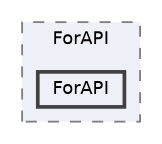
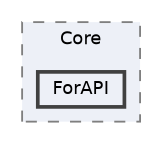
(81, 40) -> (81, 40)
